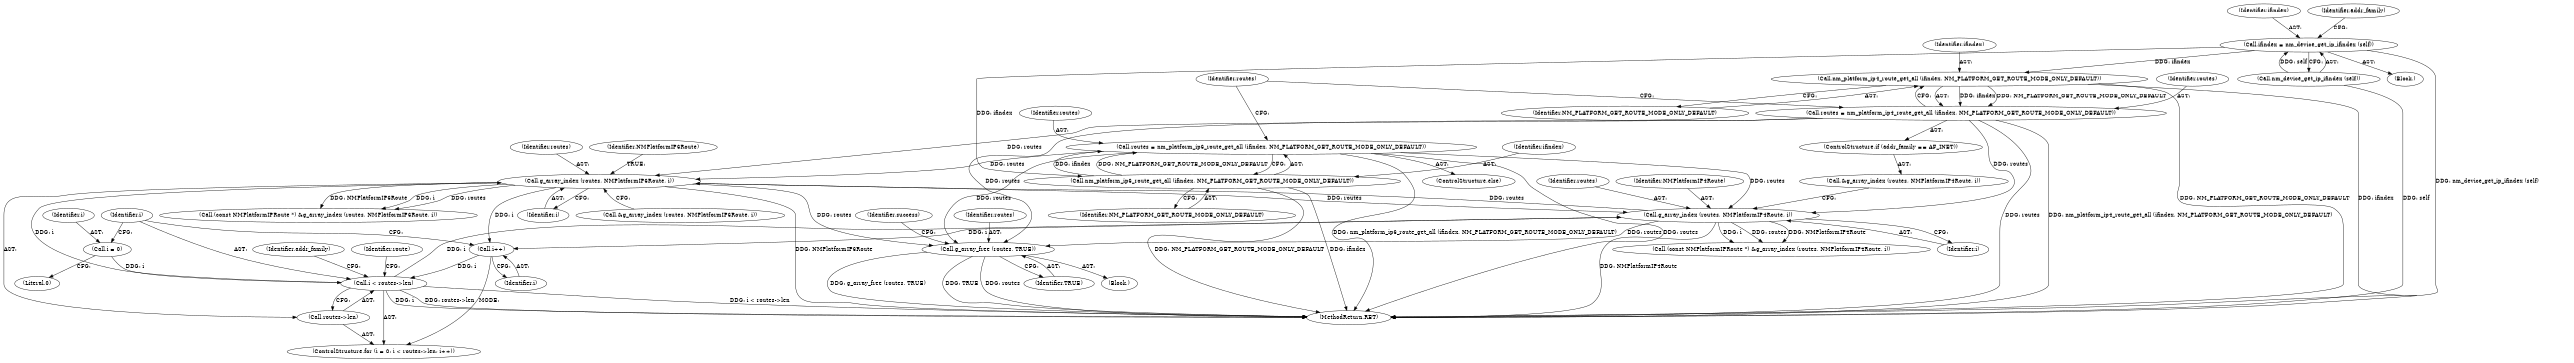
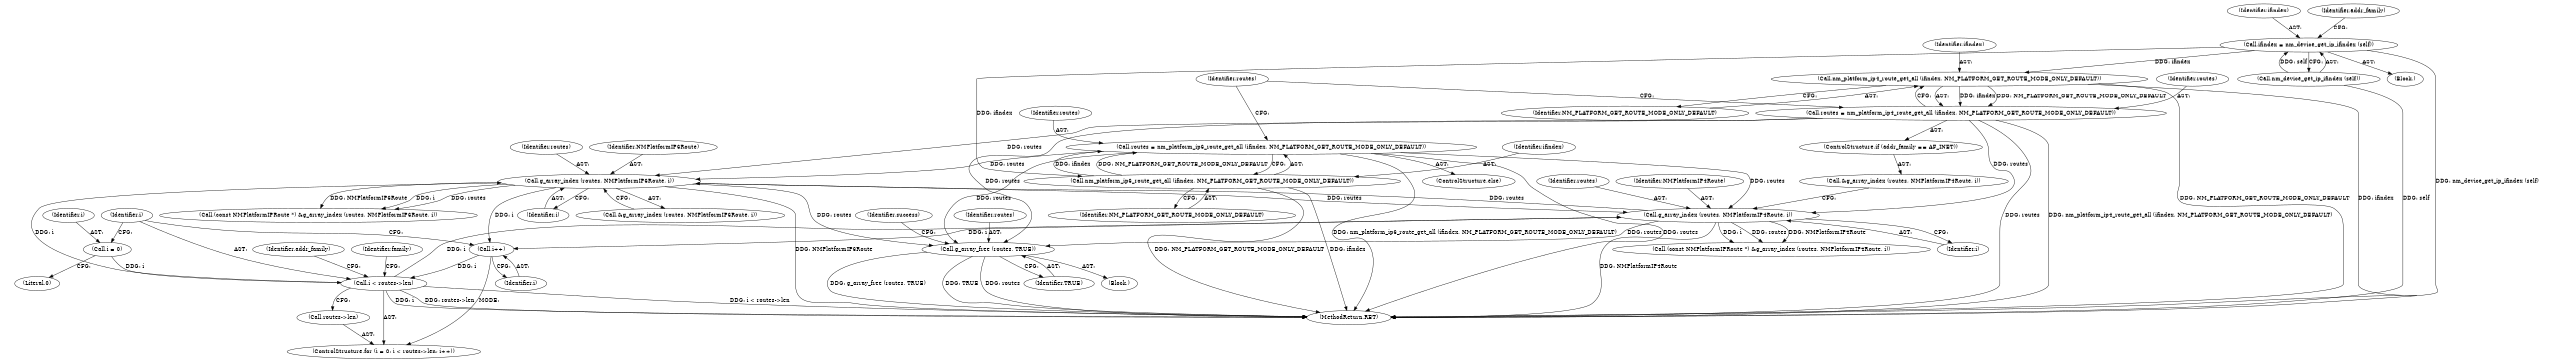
(637, 164) -> (637, 164)
(65, 195) -> (639, 197)
(387, 249) -> (387, 249)
(357, 302) -> none
